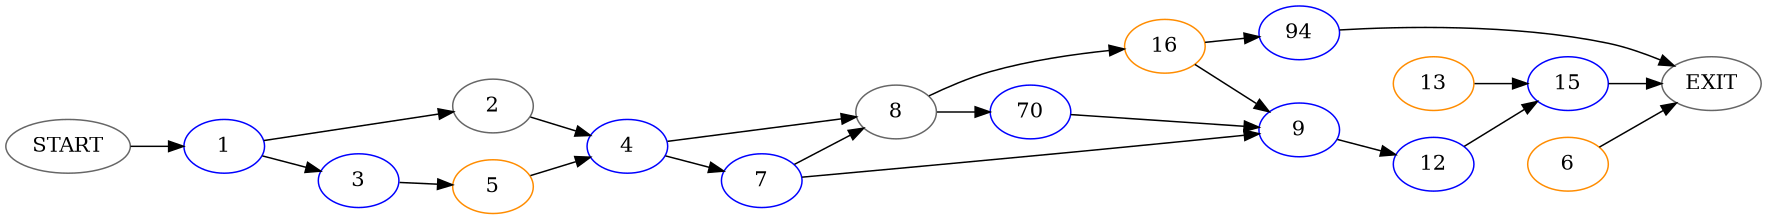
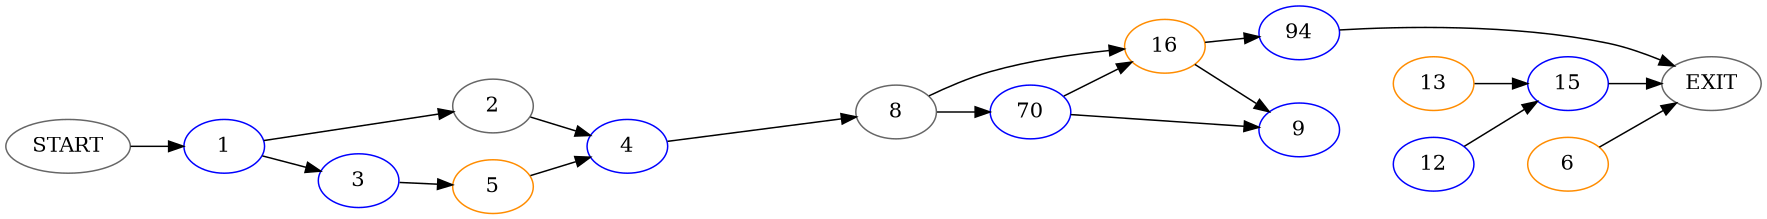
none -> (1091, 82)
(1359, 145) -> none
(762, 181) -> none
